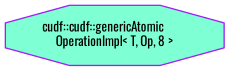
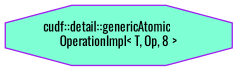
(115, 35) -> (119, 35)
